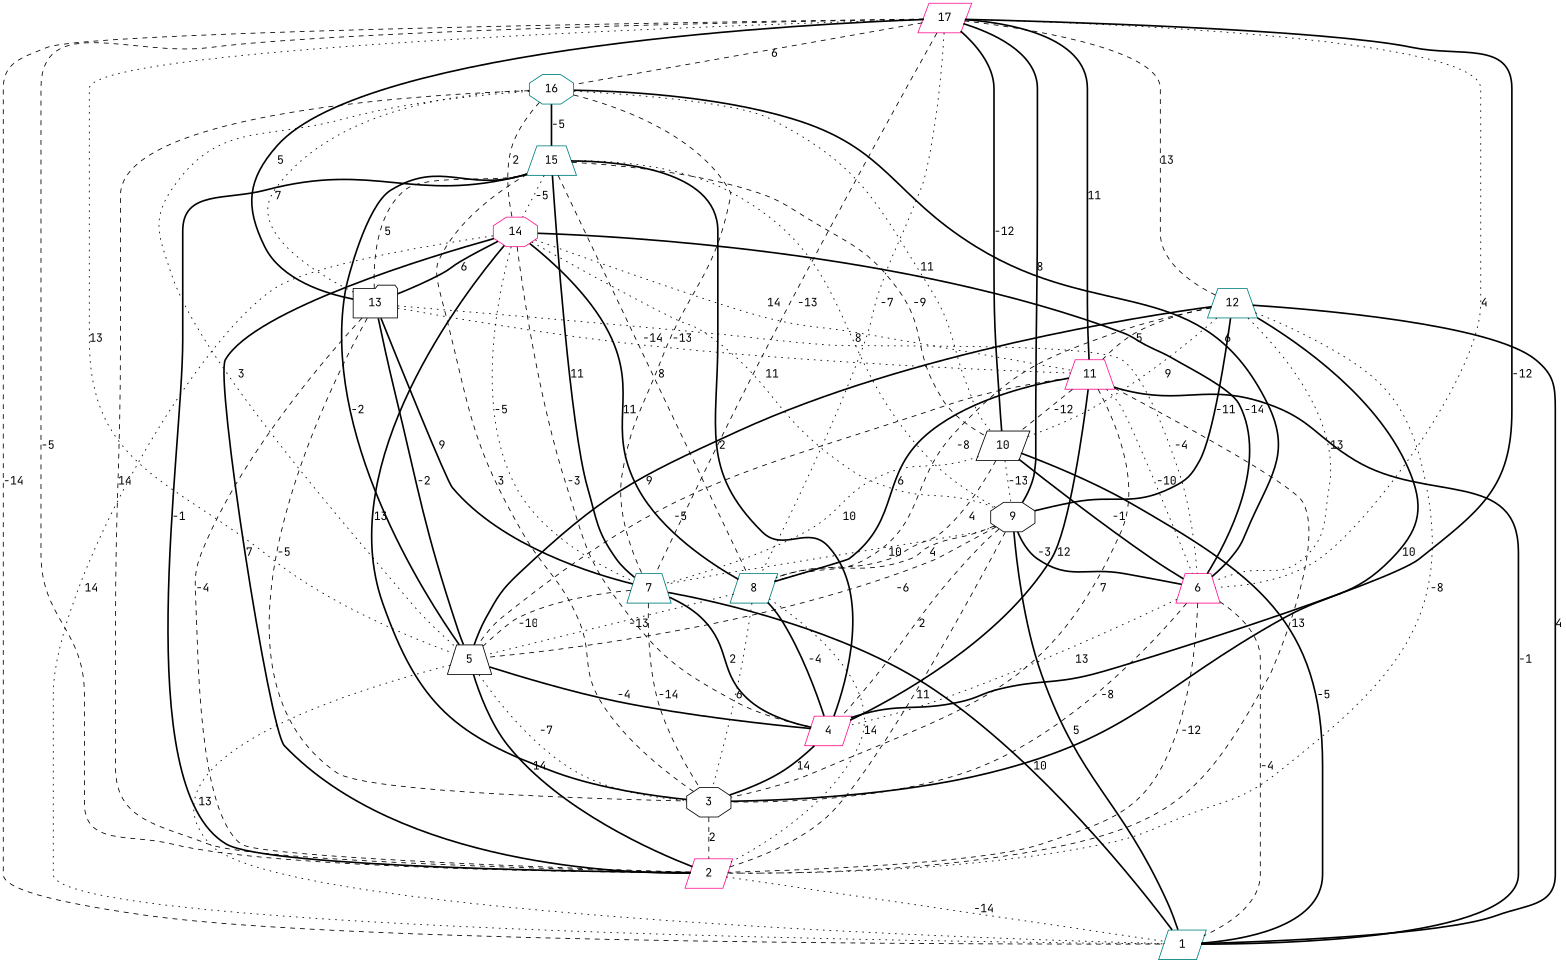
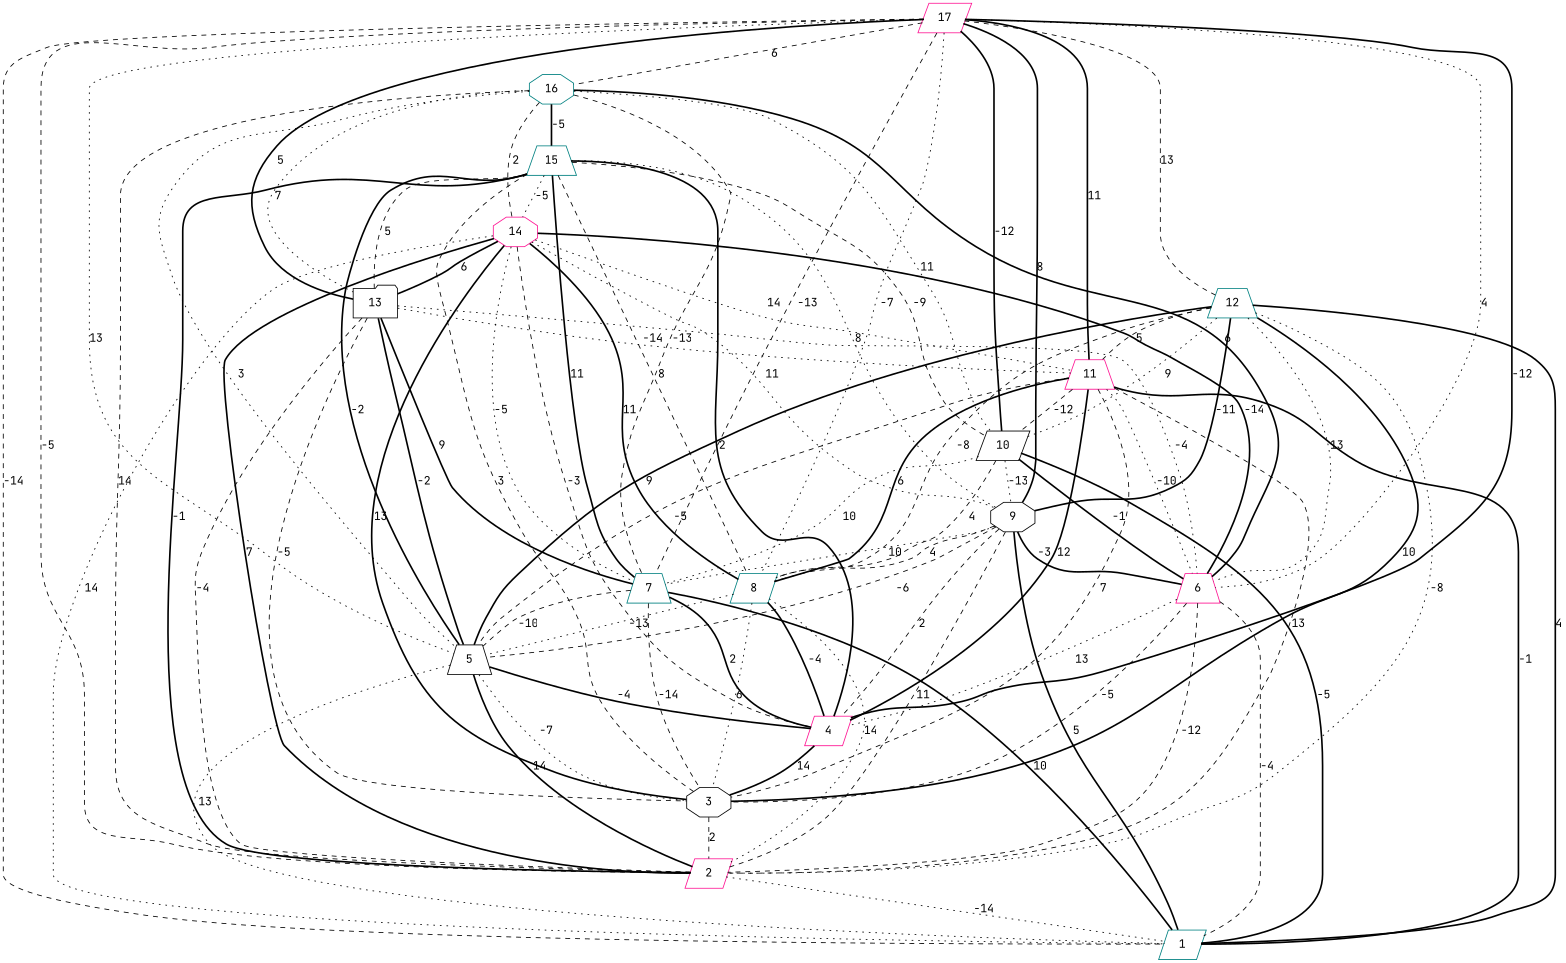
(1107, 695) -> (1107, 695)
